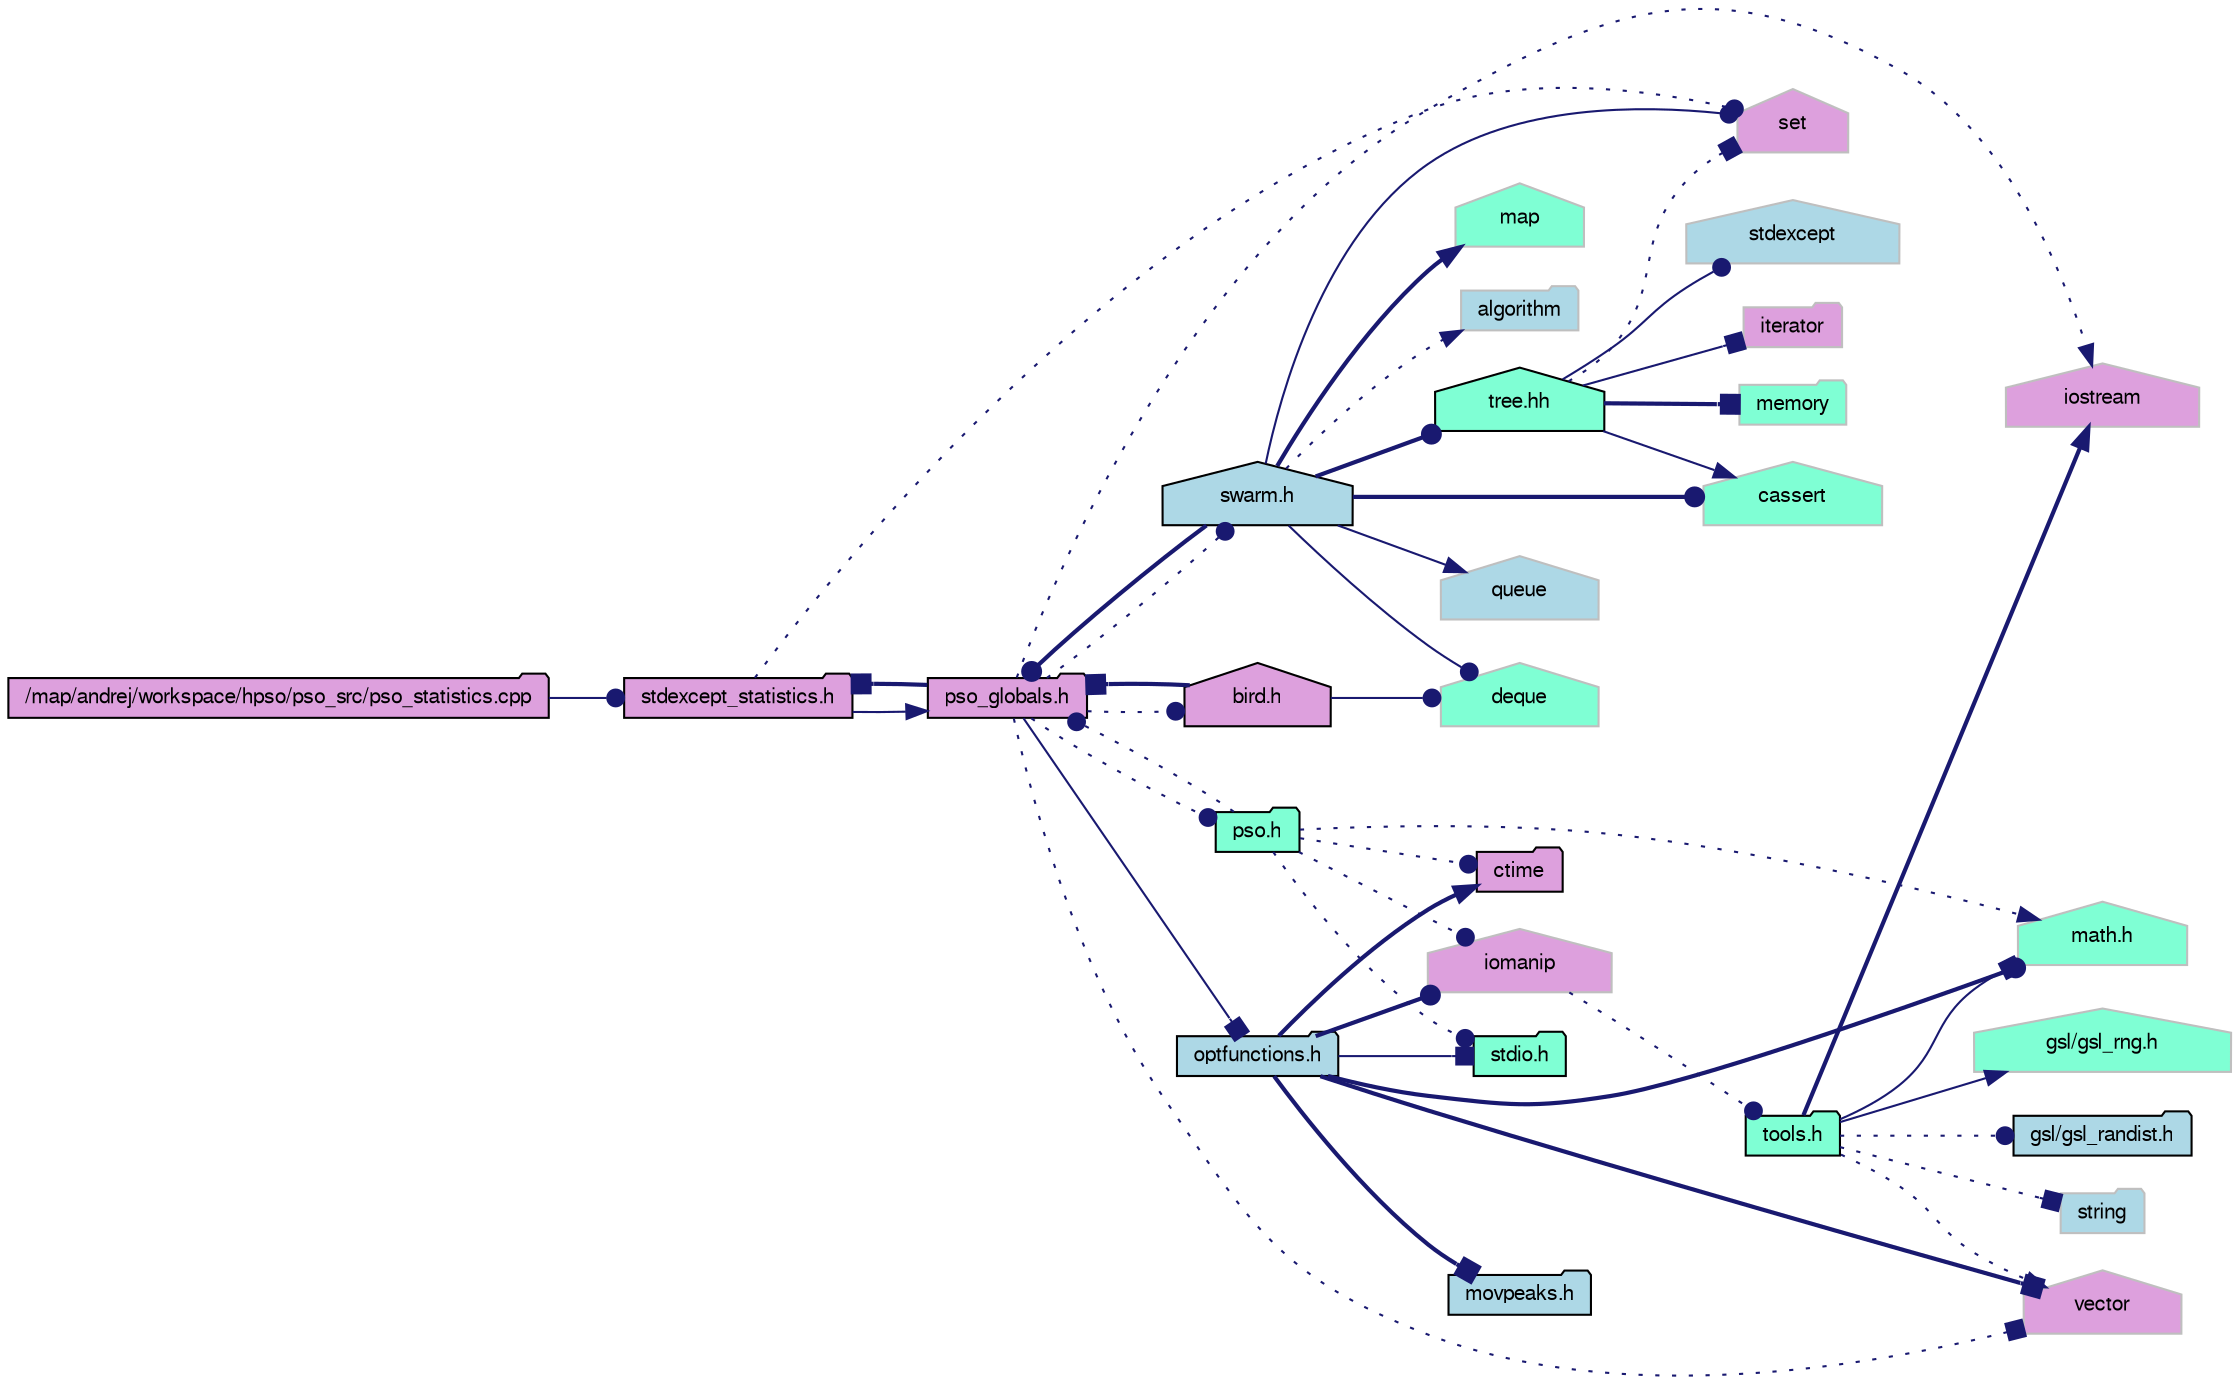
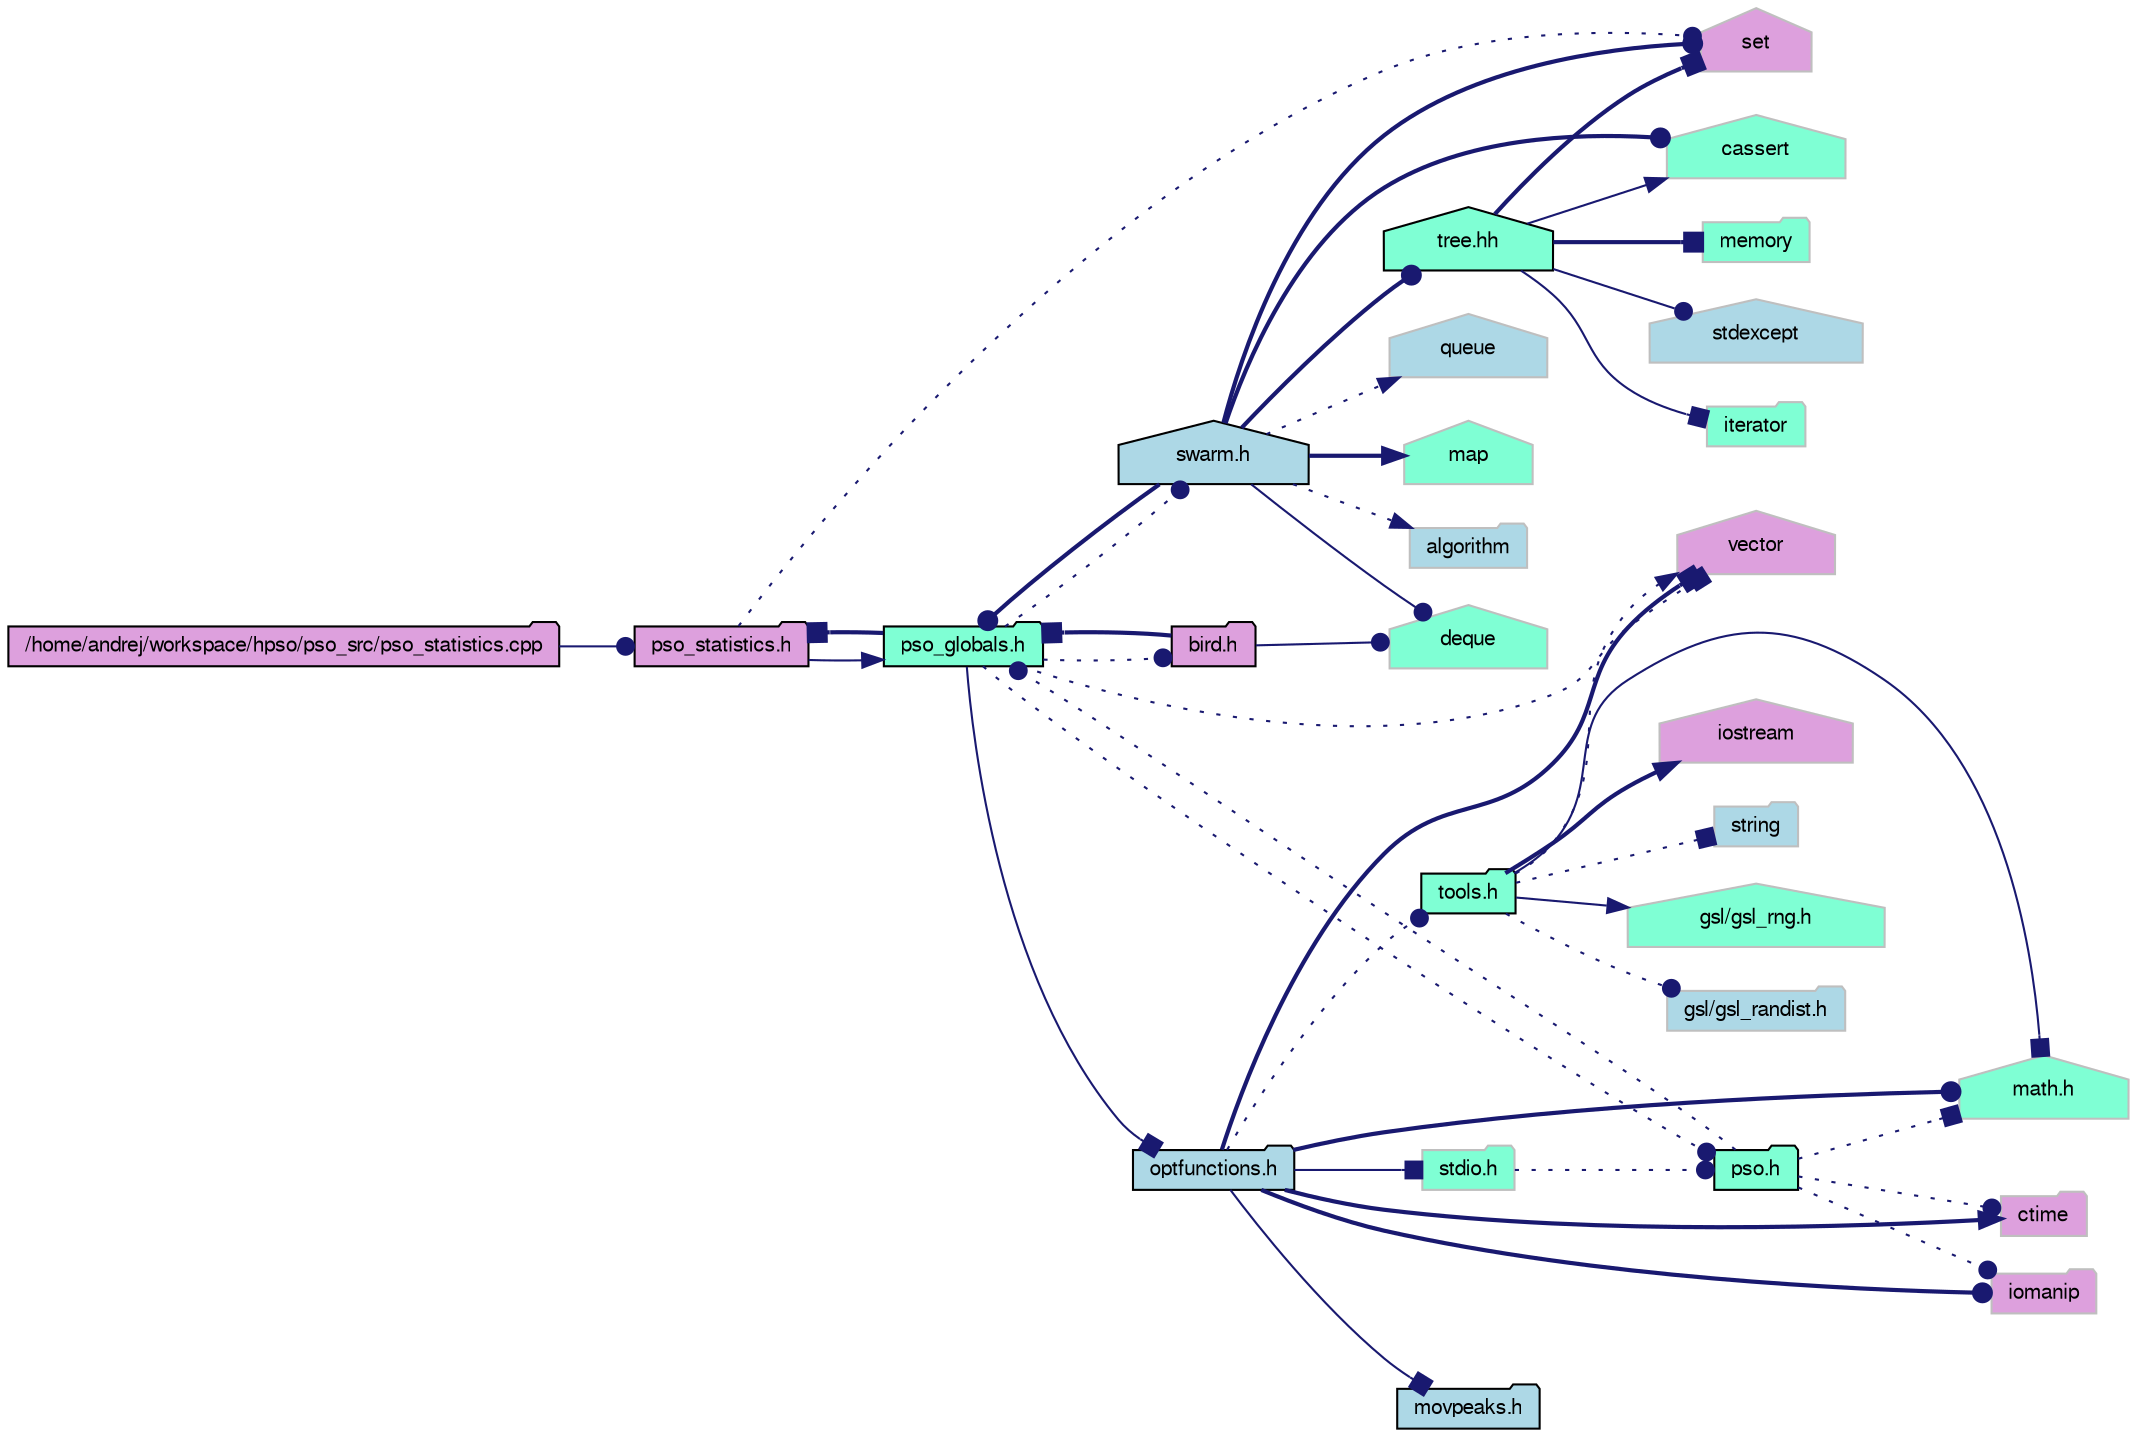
(1485, 78) -> none
(1411, 179) -> (1378, 141)
(1647, 270) -> (1590, 123)
(1793, 327) -> (1756, 426)
(1392, 545) -> (1323, 410)
(279, 698) -> (284, 646)
(738, 698) -> (722, 646)
(1007, 698) -> (963, 646)
(1258, 698) -> (1214, 646)
(1663, 840) -> (1869, 1139)
(1520, 872) -> (2044, 1216)
(1351, 949) -> (1606, 1170)
(1520, 964) -> (2044, 1294)
(1658, 1048) -> (1309, 1028)
(1520, 1056) -> (1468, 1170)
(2103, 1136) -> (1756, 1011)
(1358, 1178) -> (1314, 1290)
